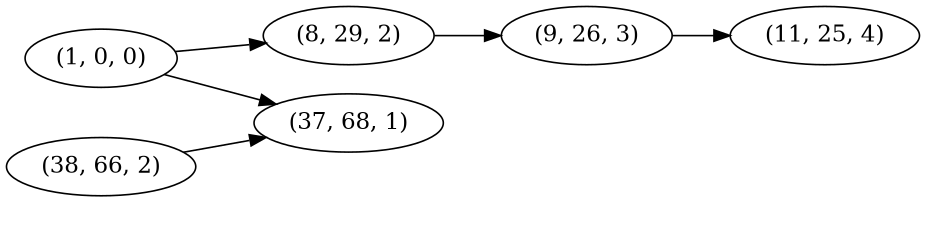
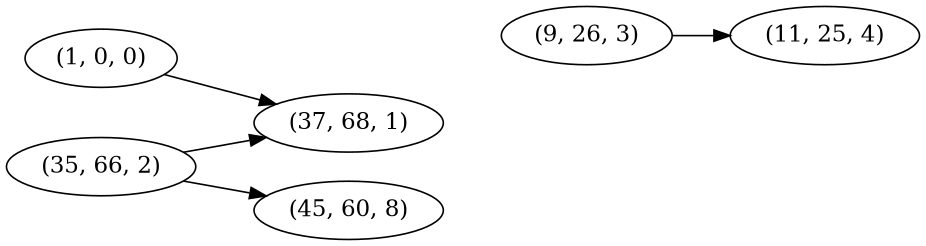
(349, 36) -> none
(101, 167) -> (101, 167)
none -> (349, 210)
